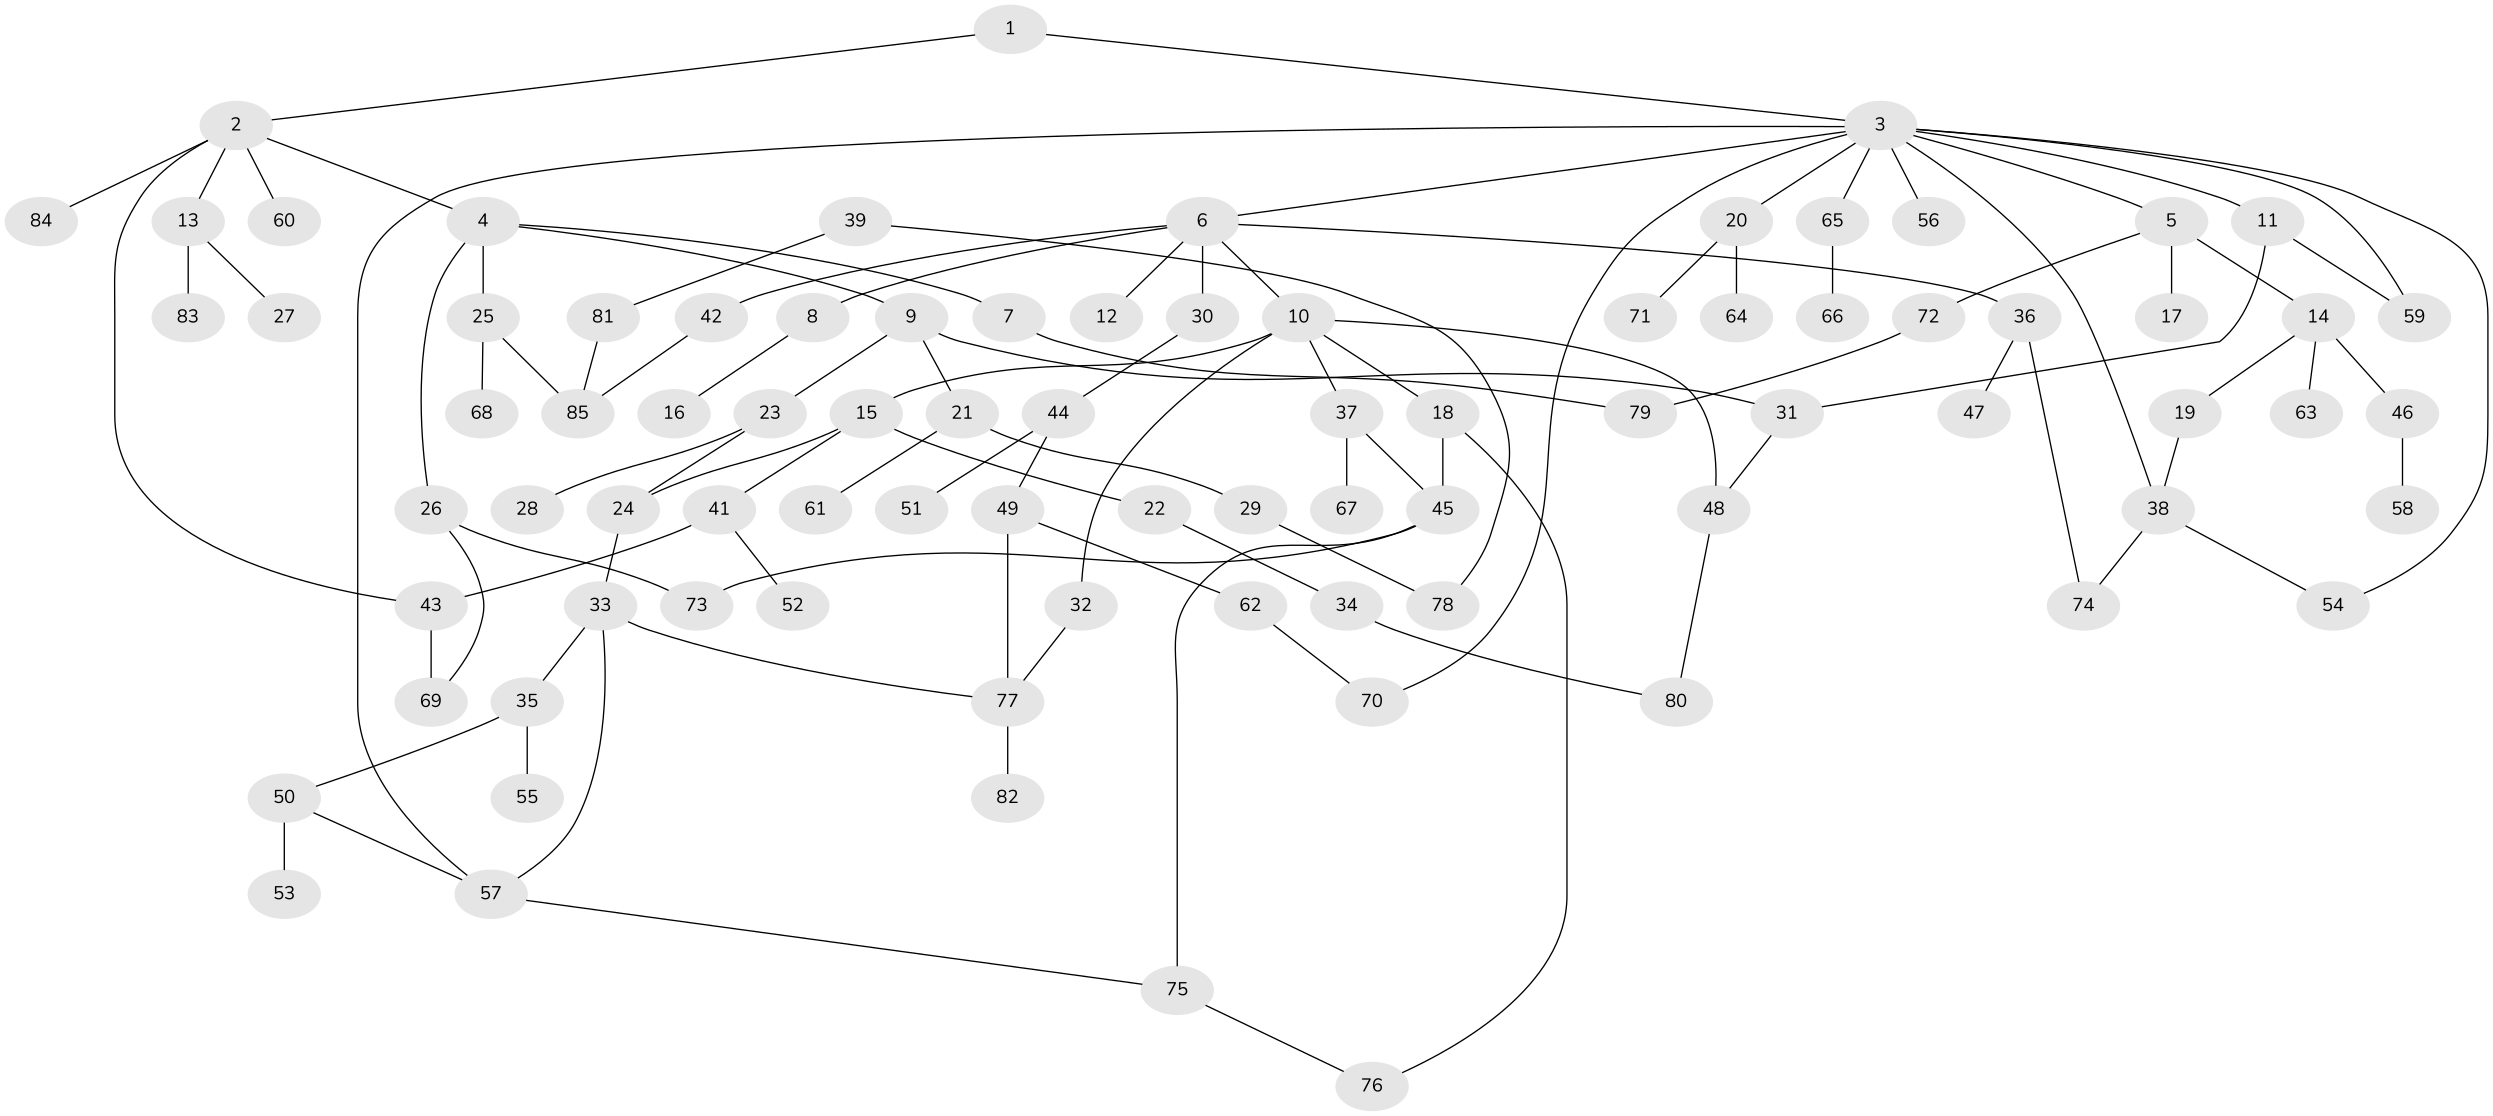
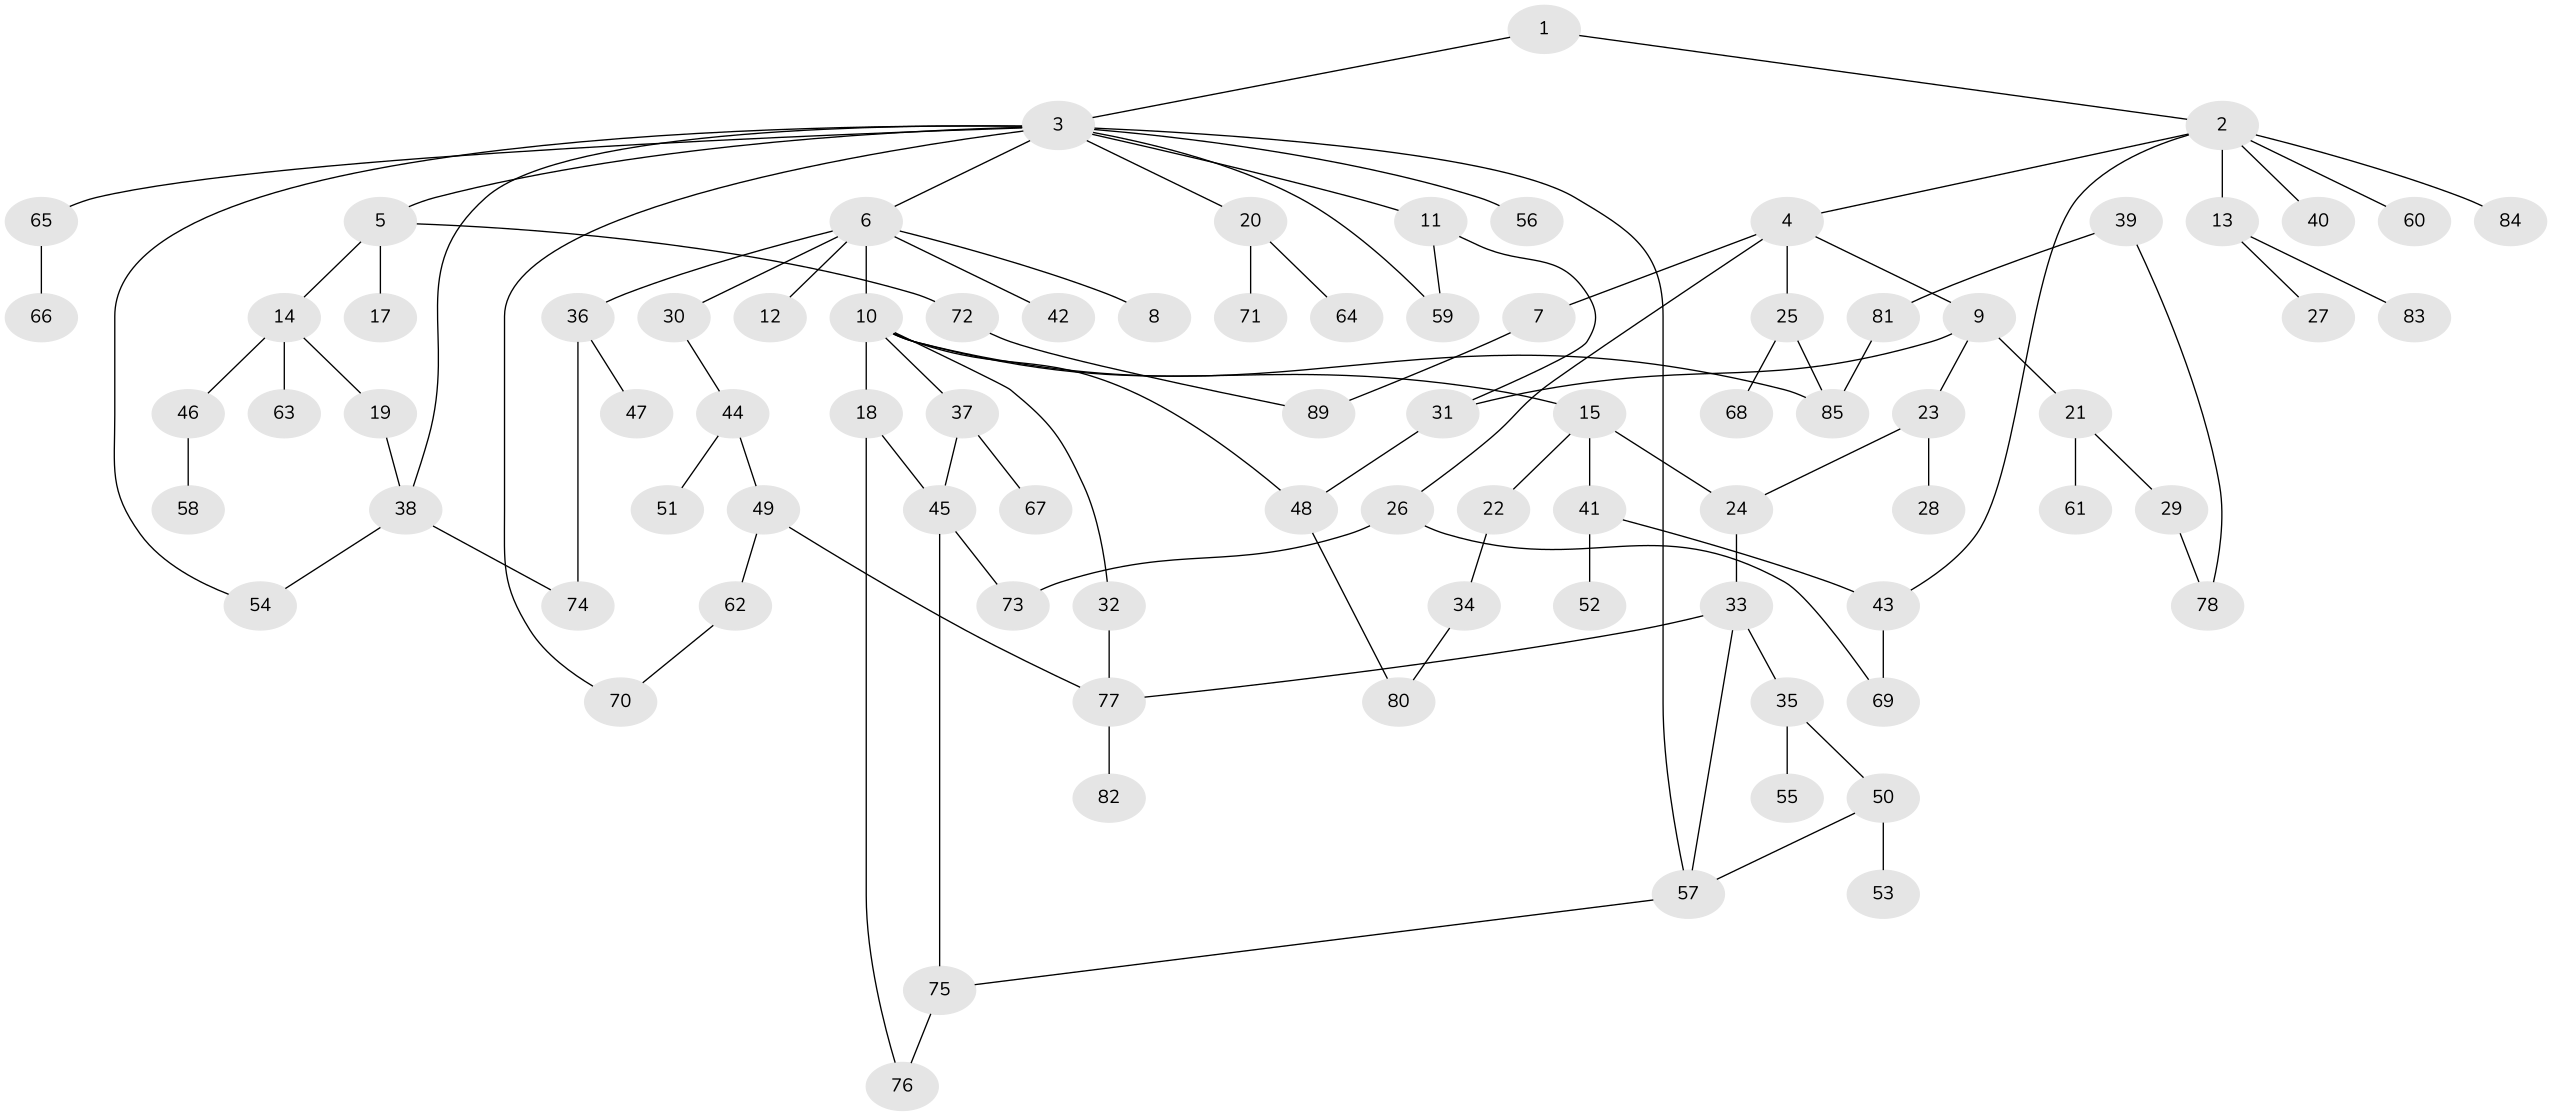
none -> (2318, 222)
(645, 366) -> (1349, 366)
(674, 414) -> none
(1640, 414) -> (1319, 414)
